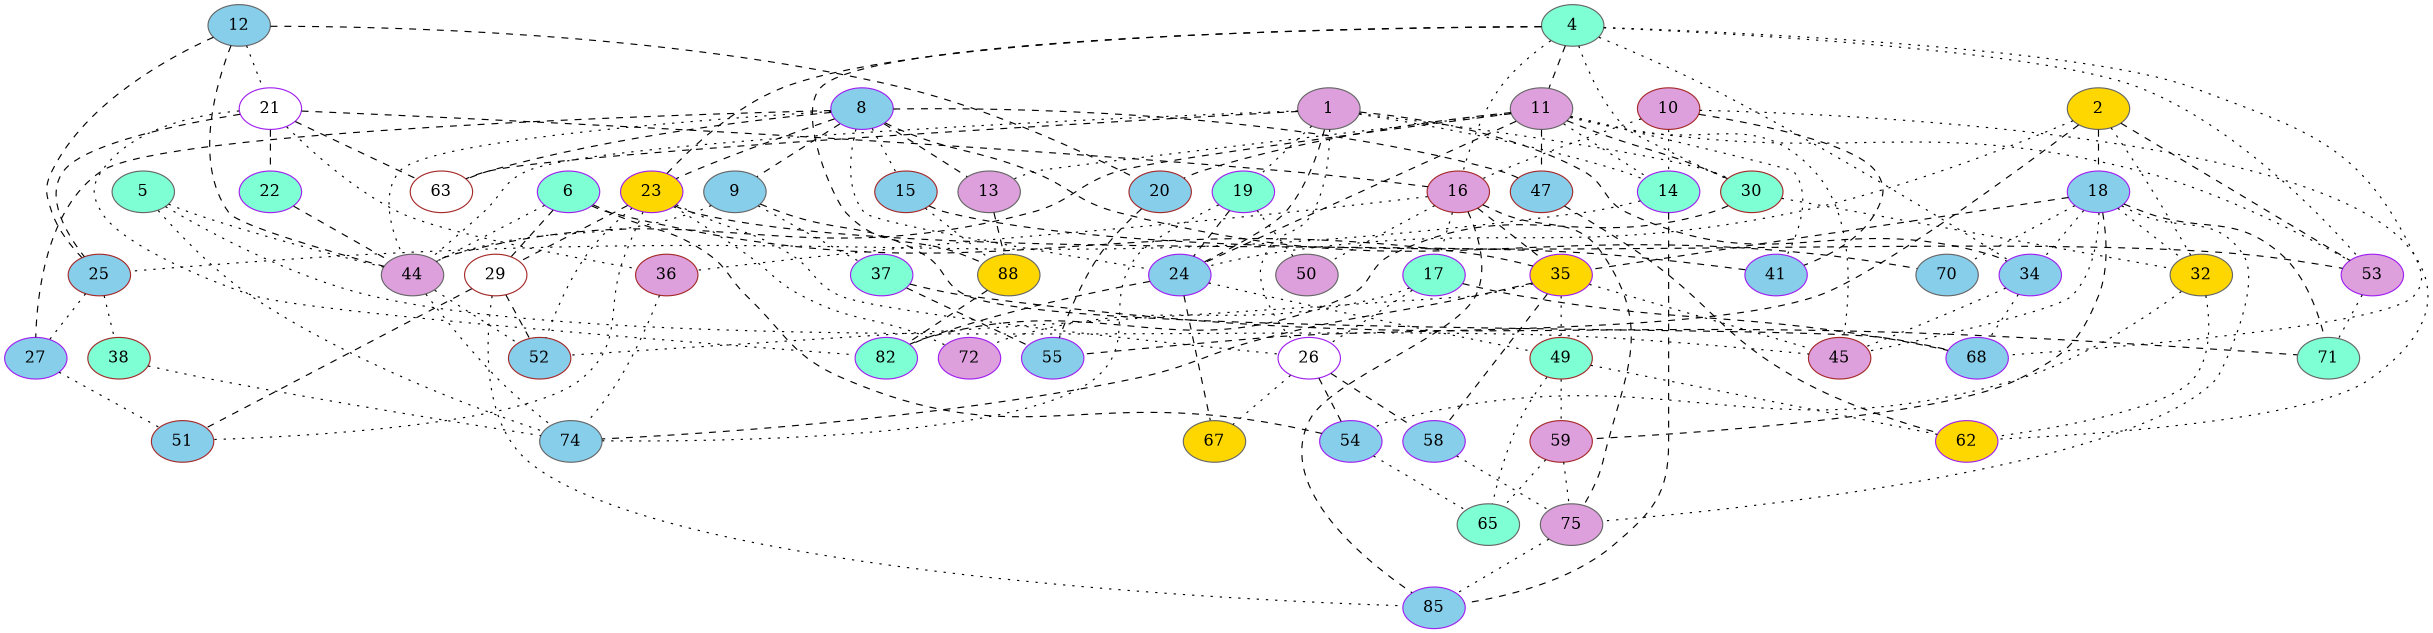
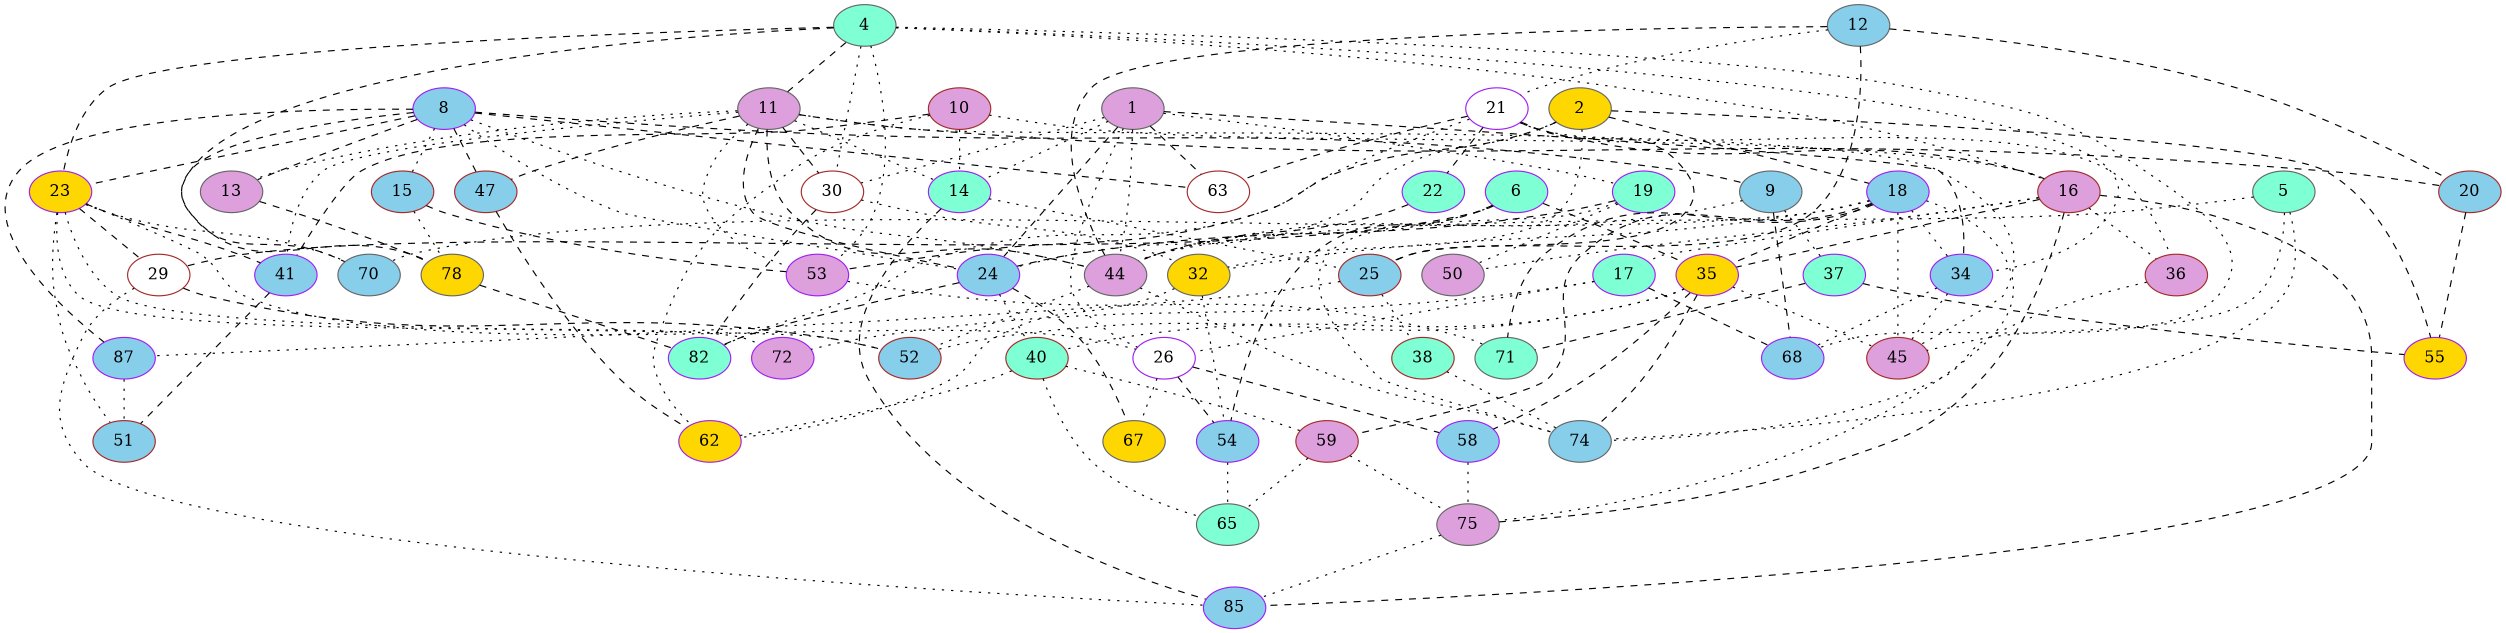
(1752, 192) -> (832, 192)
none -> (196, 230)
(1009, 275) -> (452, 275)
(36, 358) -> (124, 358)
(339, 358) -> (202, 361)
(1053, 358) -> (2435, 358)
(1561, 358) -> (1037, 358)
